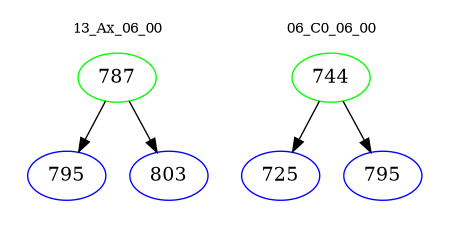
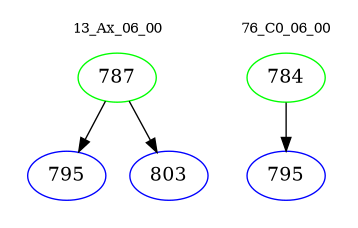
(332, 29) -> (286, 29)
(331, 78) -> (286, 78)
(281, 176) -> none
